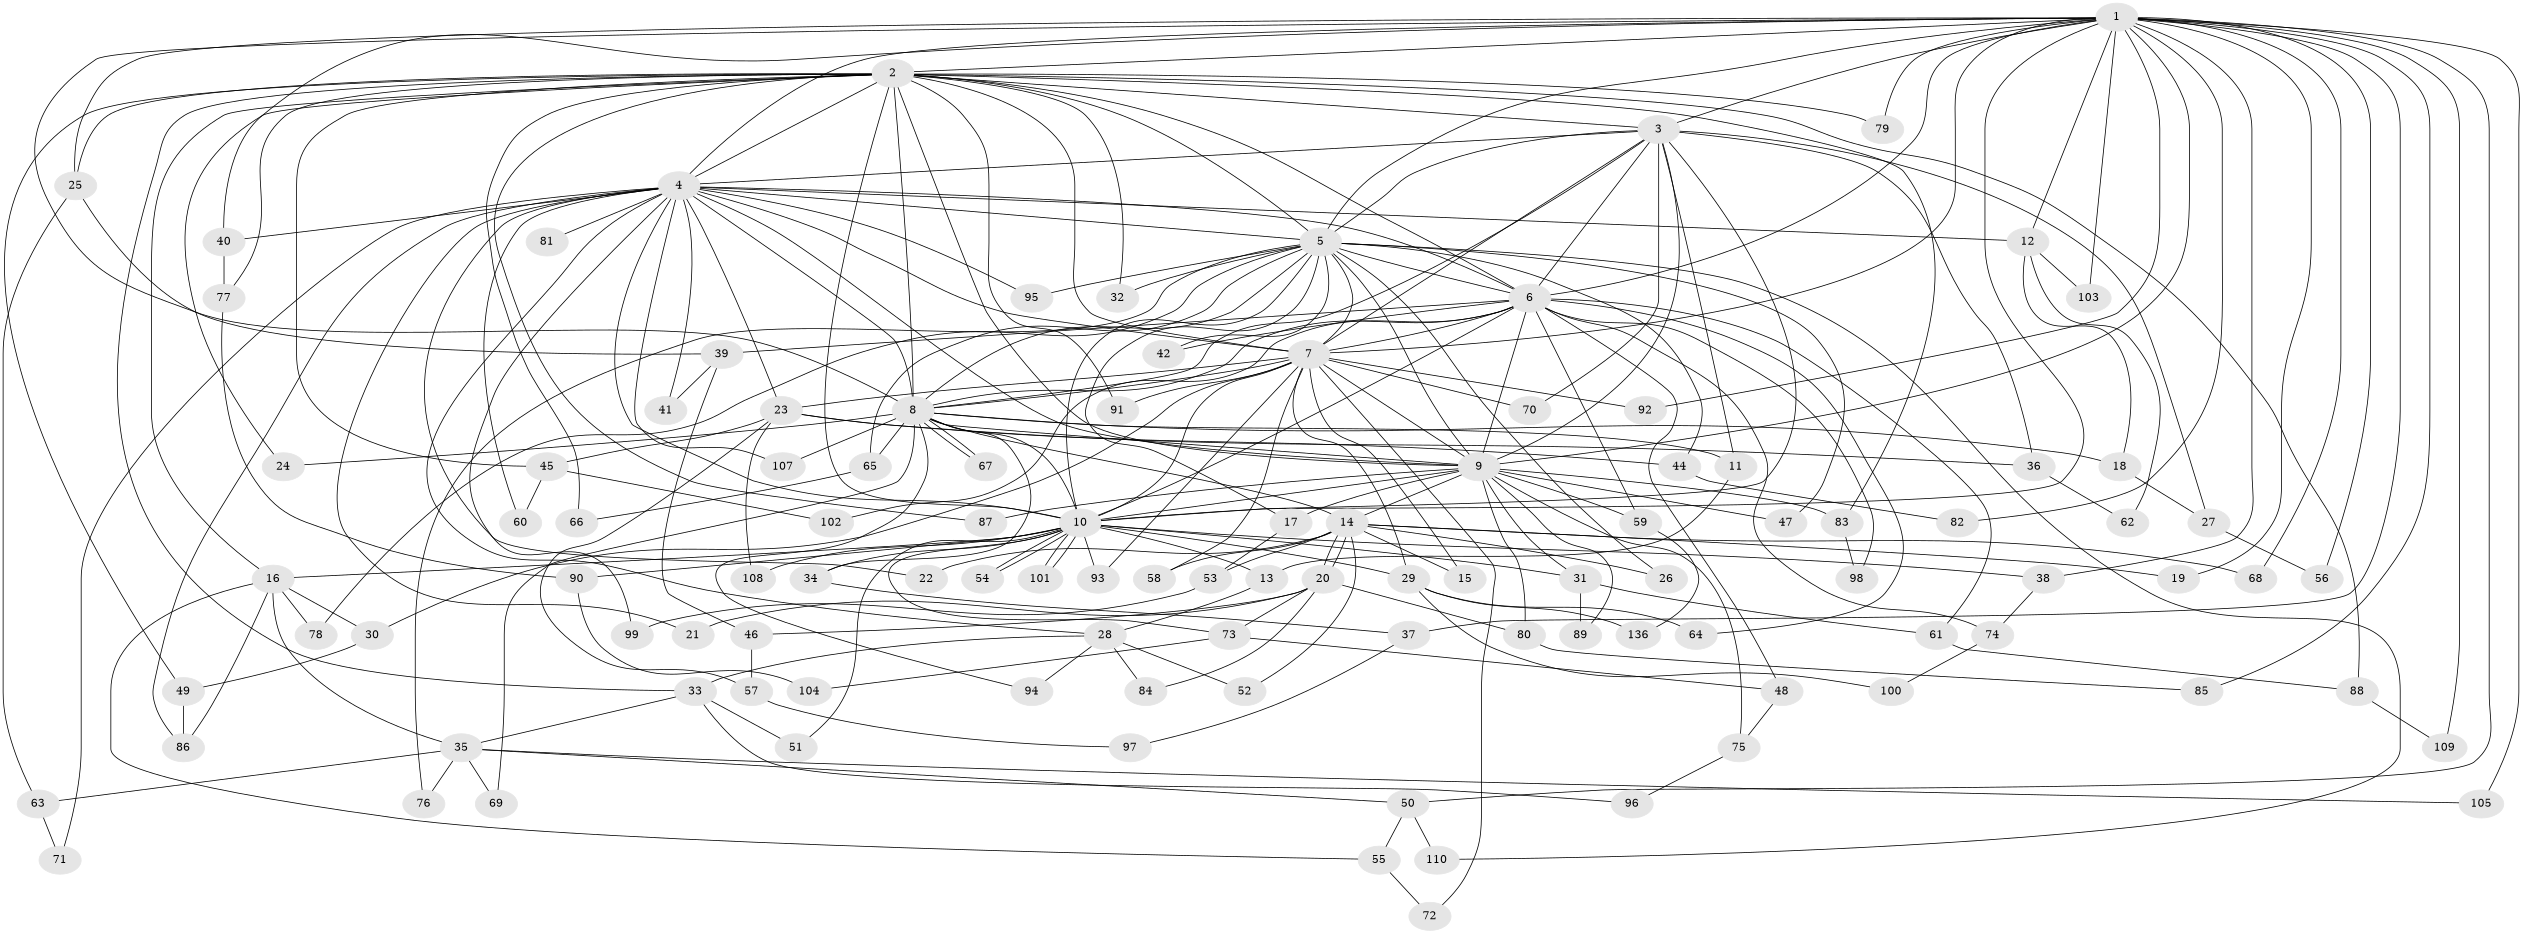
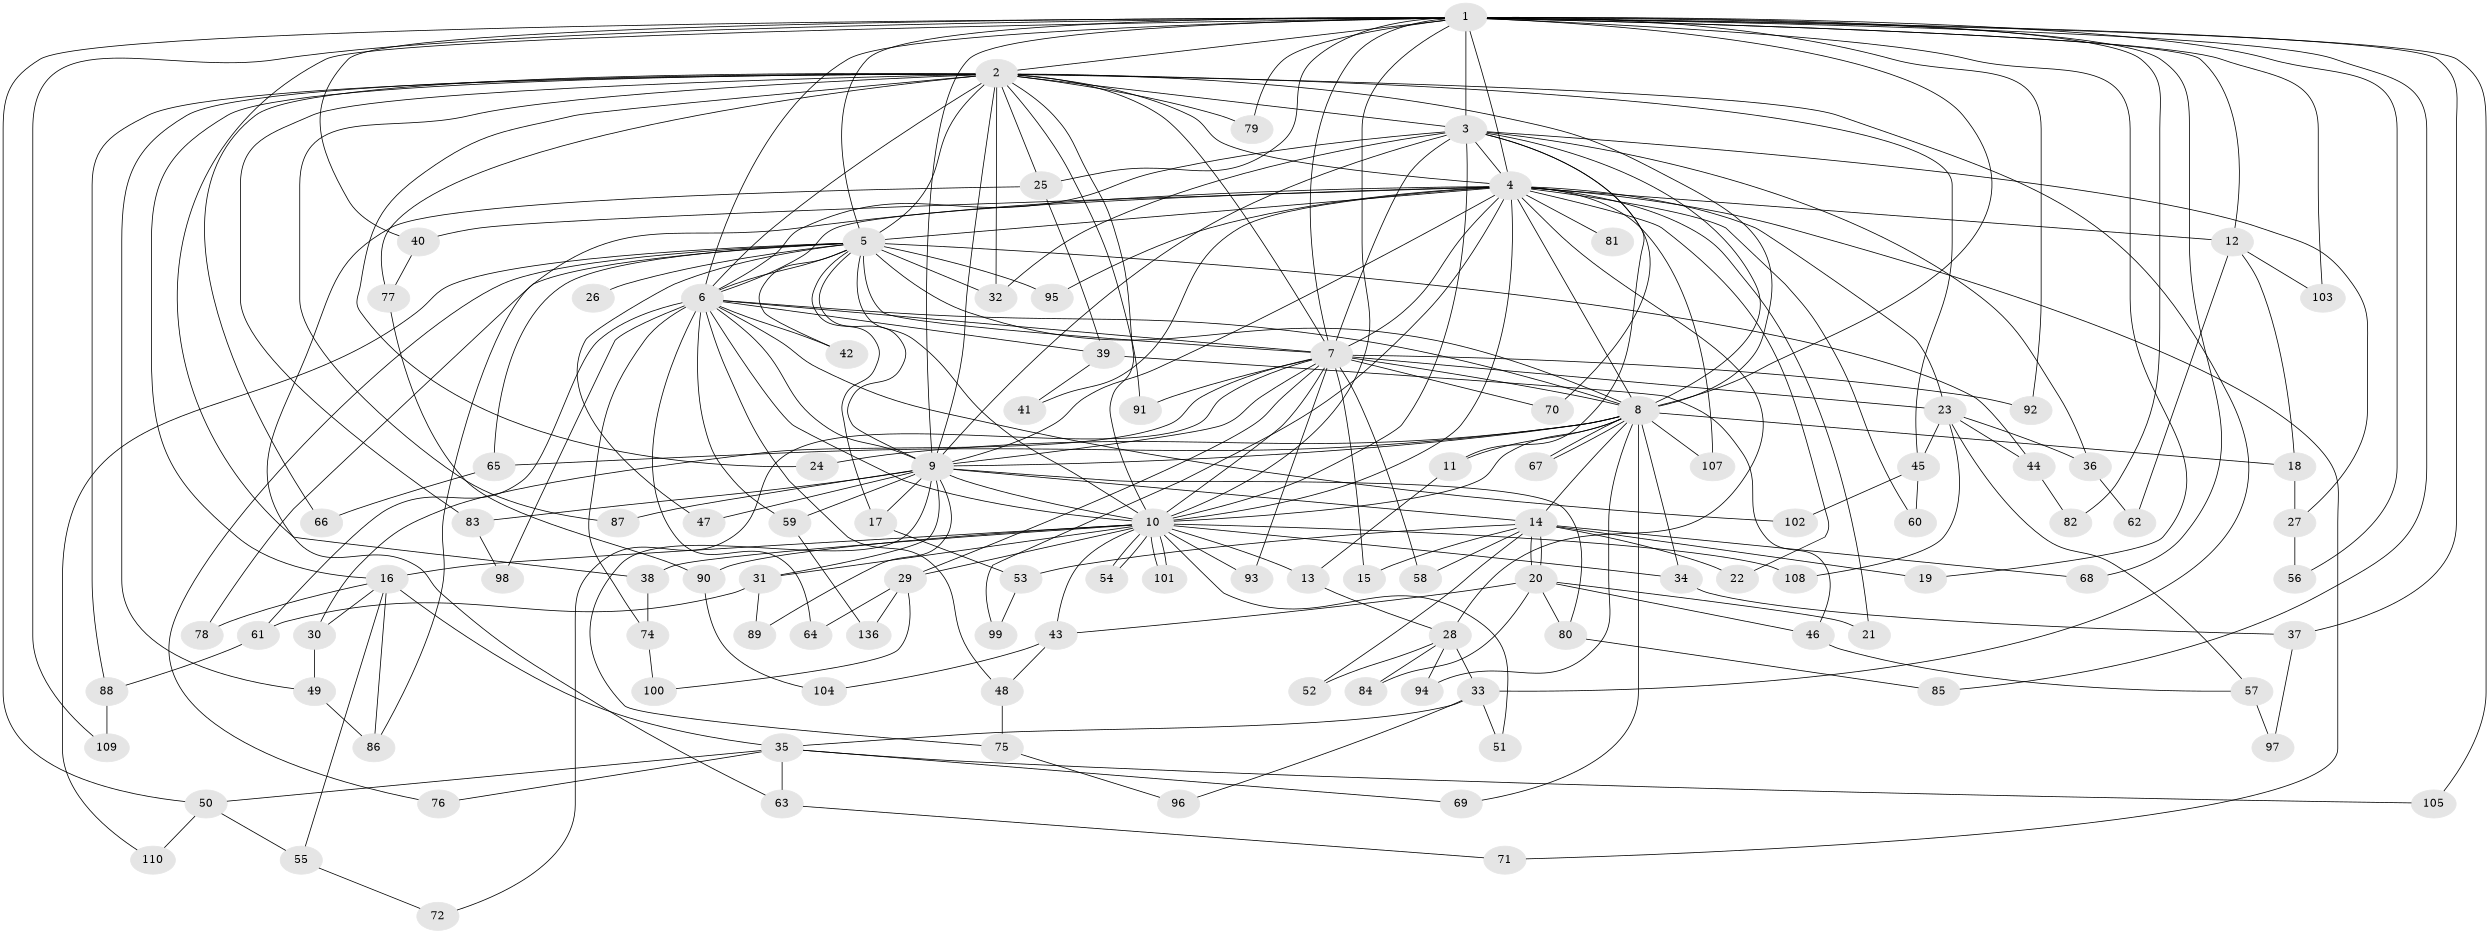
(1475, 152) -> (1227, 178)
(1466, 541) -> none
(1229, 635) -> (1056, 635)
